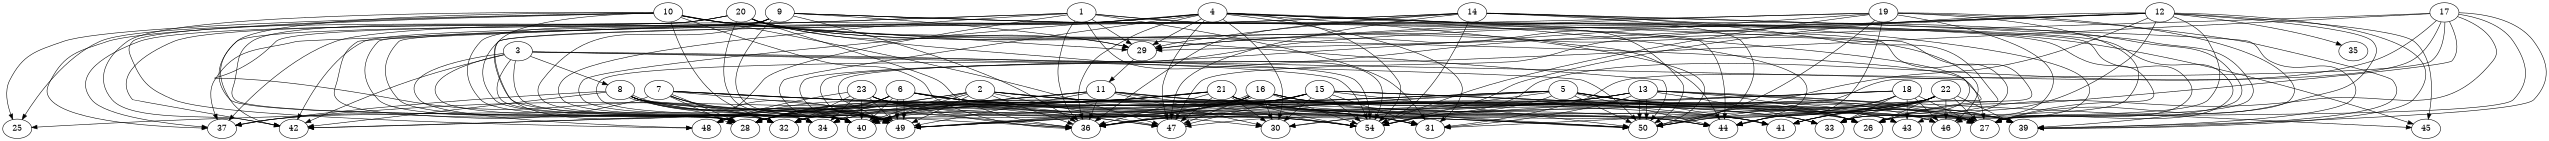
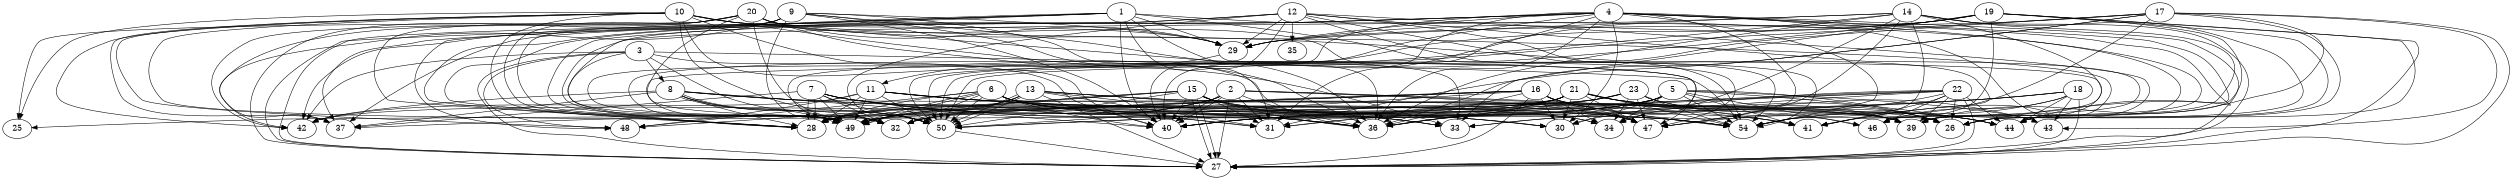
(1774, 102) -> (1076, 148)
(785, 104) -> (646, 29)
(1499, 106) -> (1766, 60)
(612, 114) -> (698, 110)
(2426, 129) -> none
